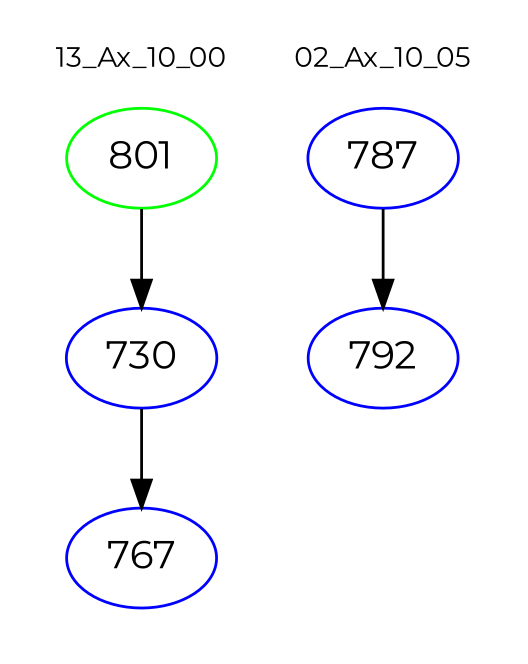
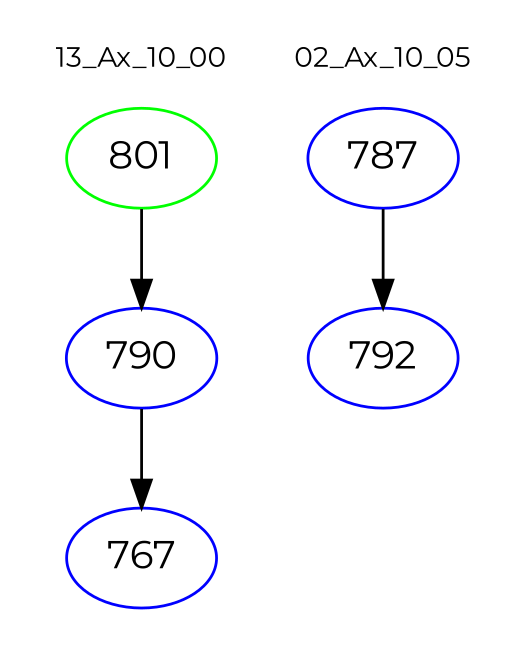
(142, 358) -> (142, 358)
